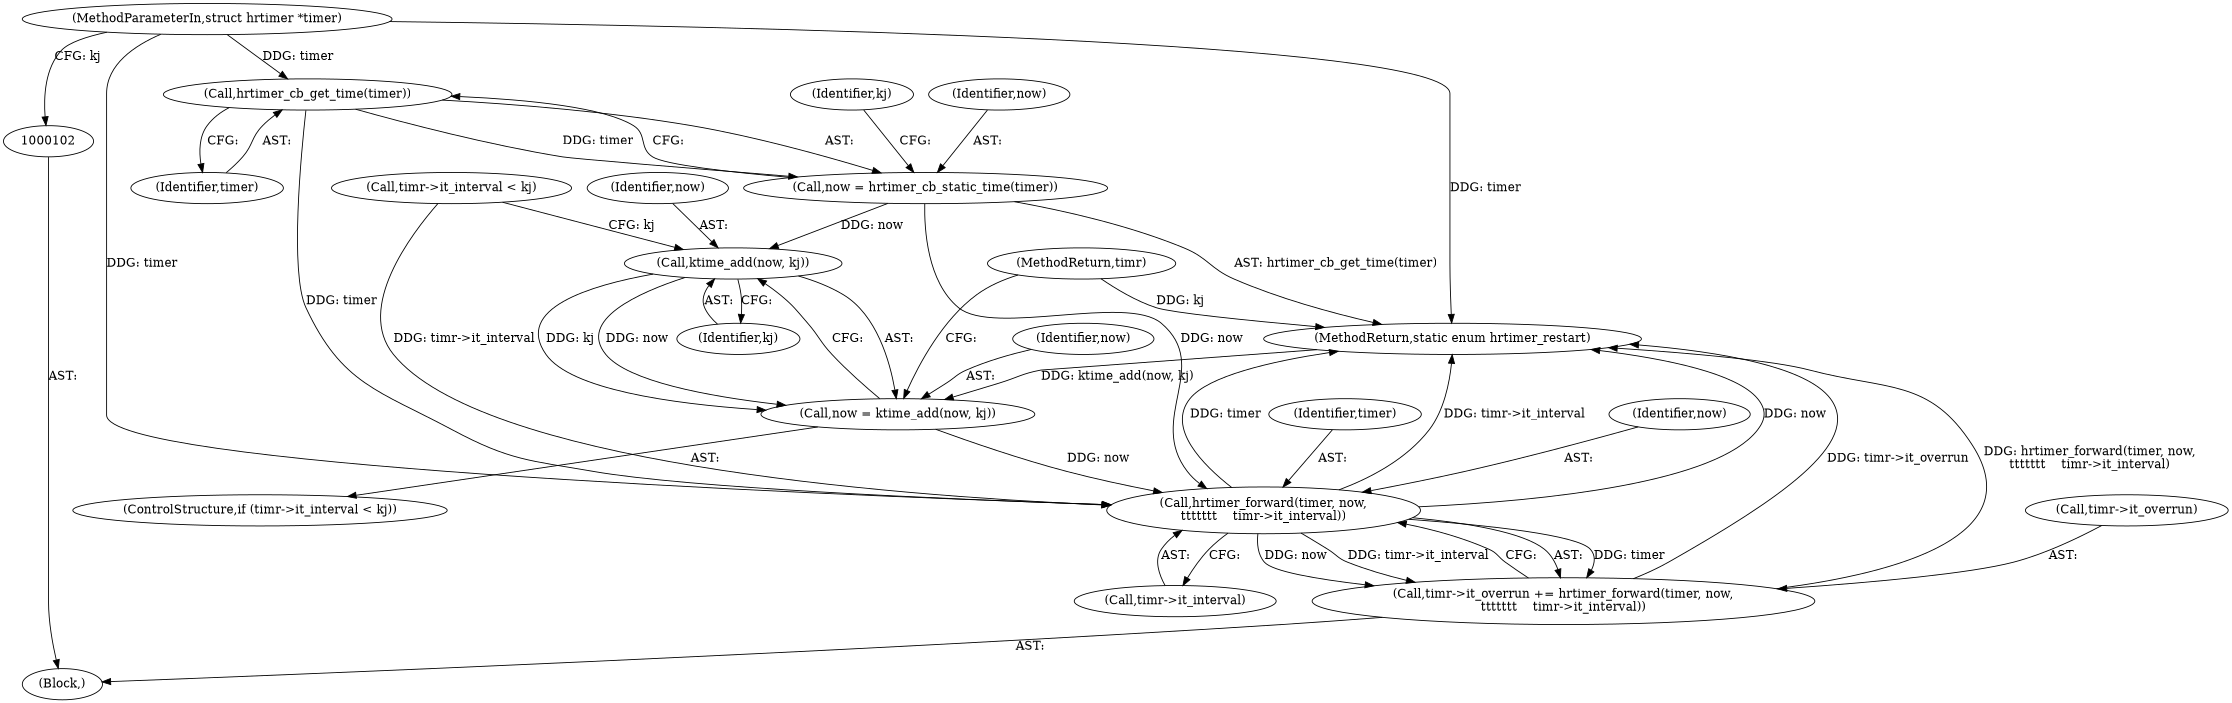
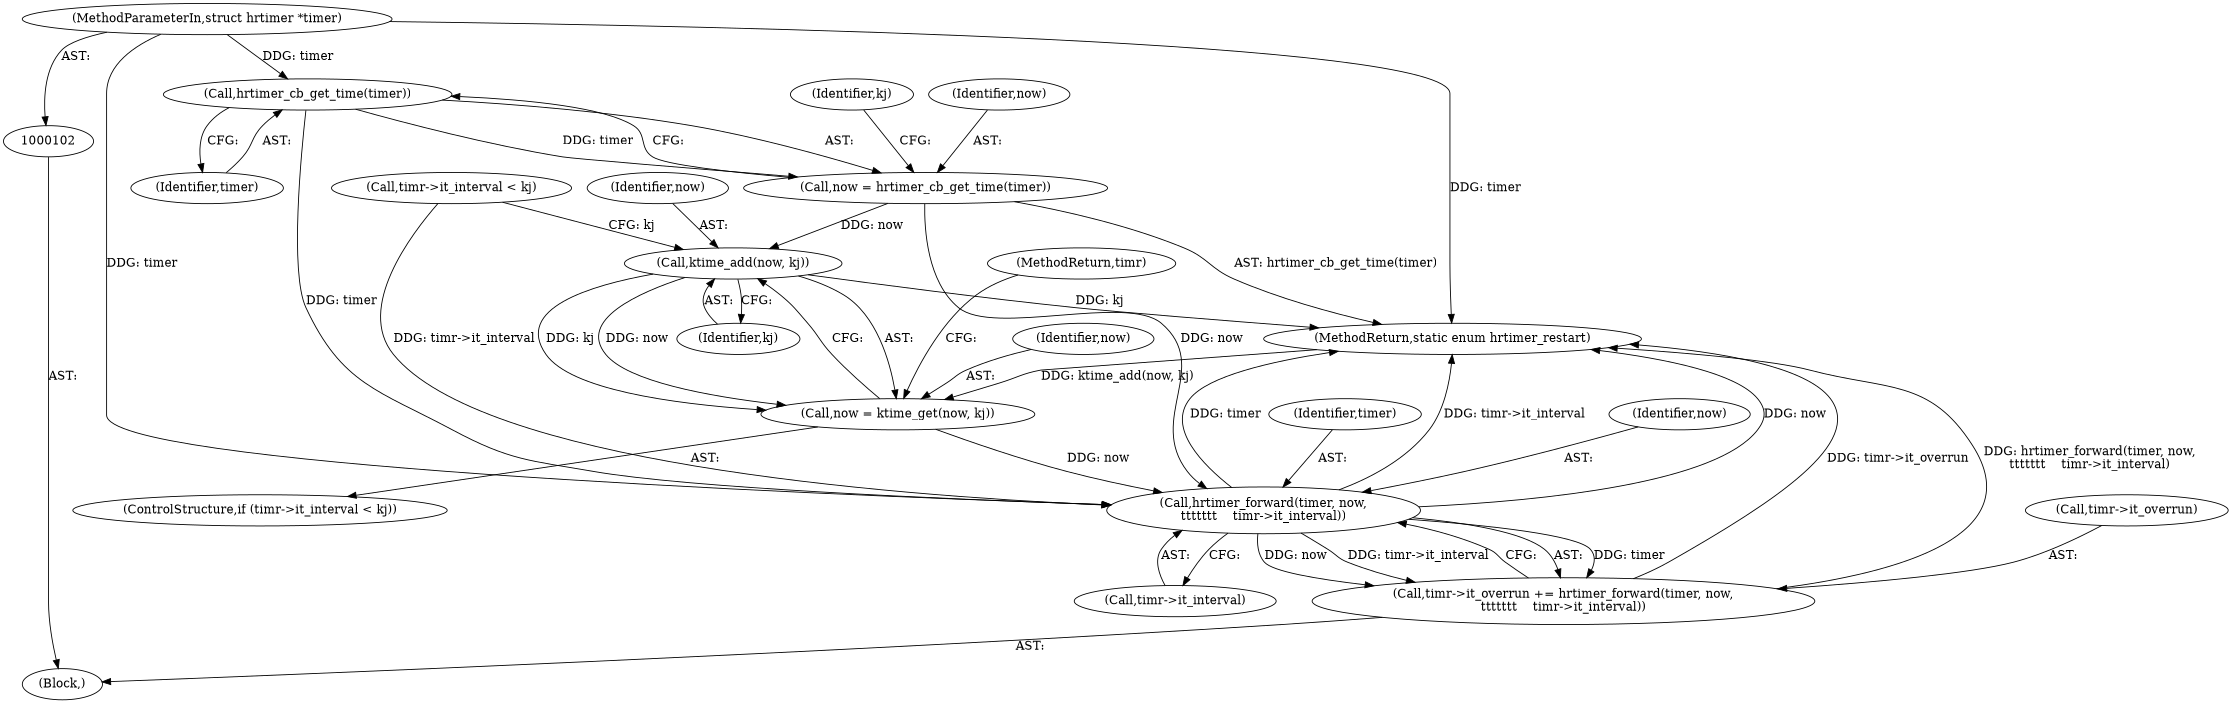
(78, 57) -> (78, 57)
(926, 188) -> (926, 188)
(1205, 315) -> (1059, 306)
(898, 414) -> (898, 414)
